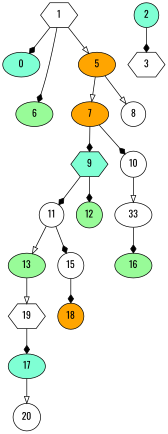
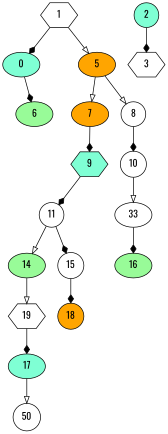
(50, 61) -> (27, 85)
(109, 136) -> (133, 135)
(89, 215) -> none
(27, 266) -> (27, 266)
(27, 417) -> (27, 417)
